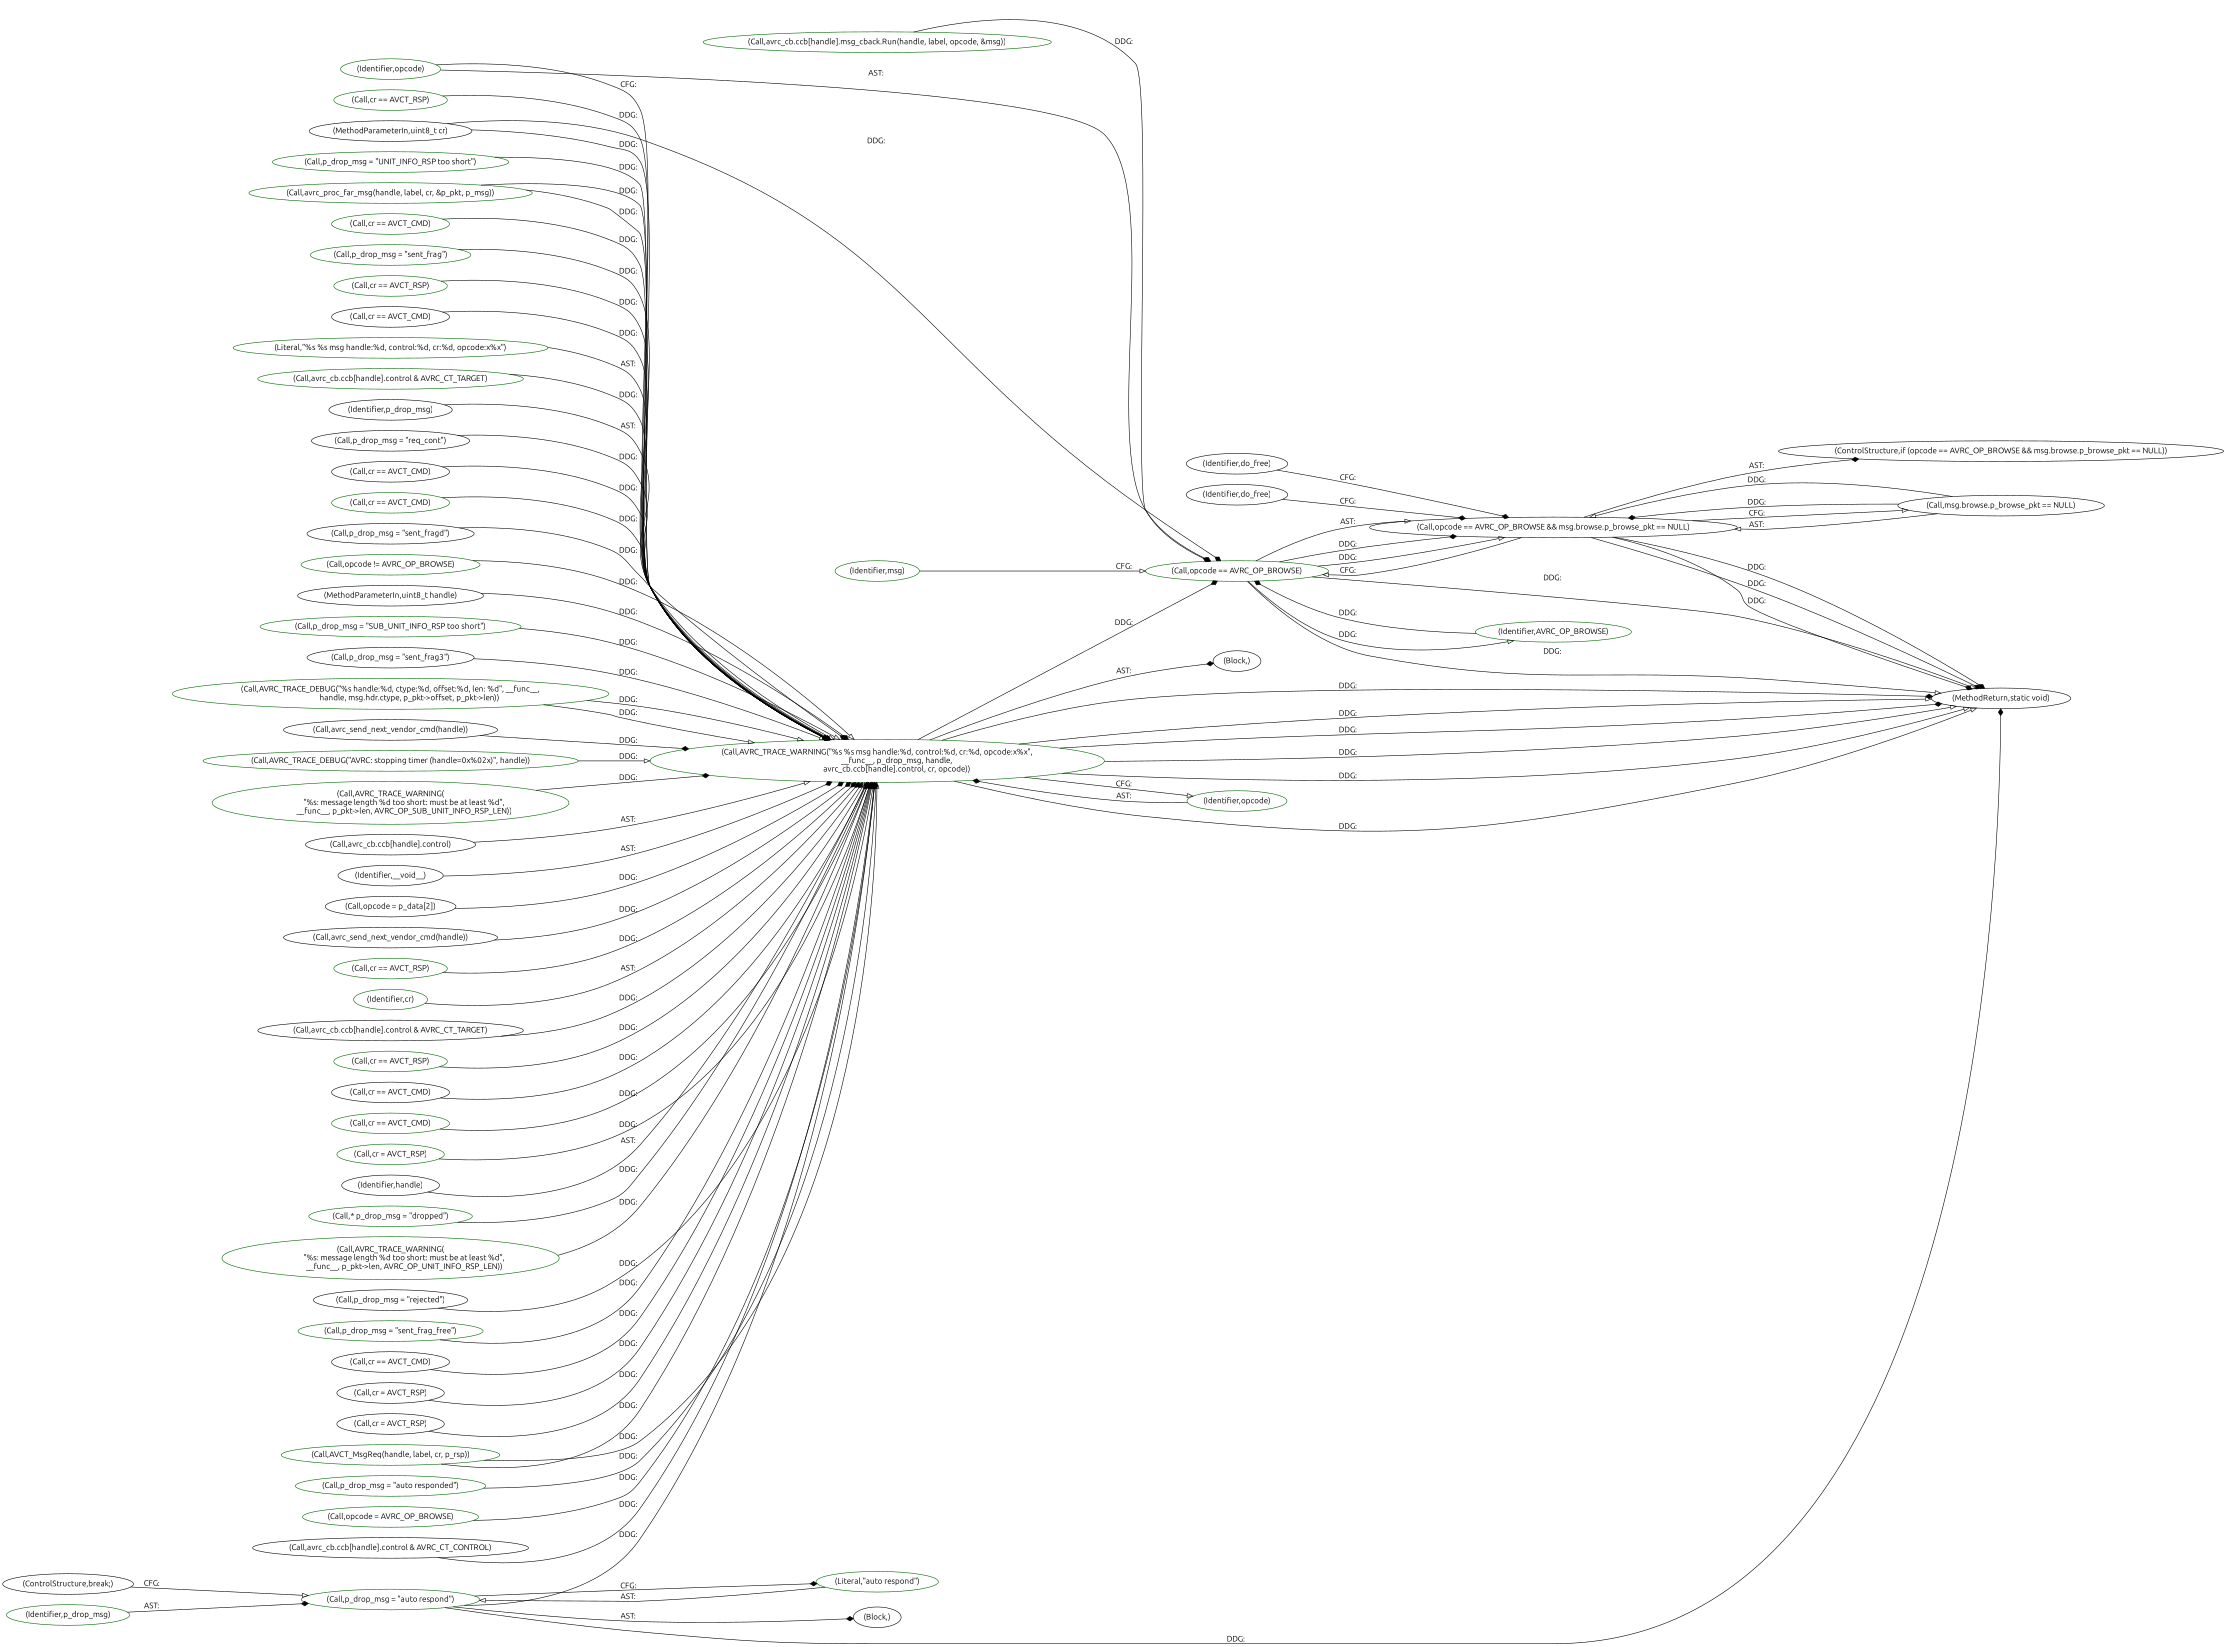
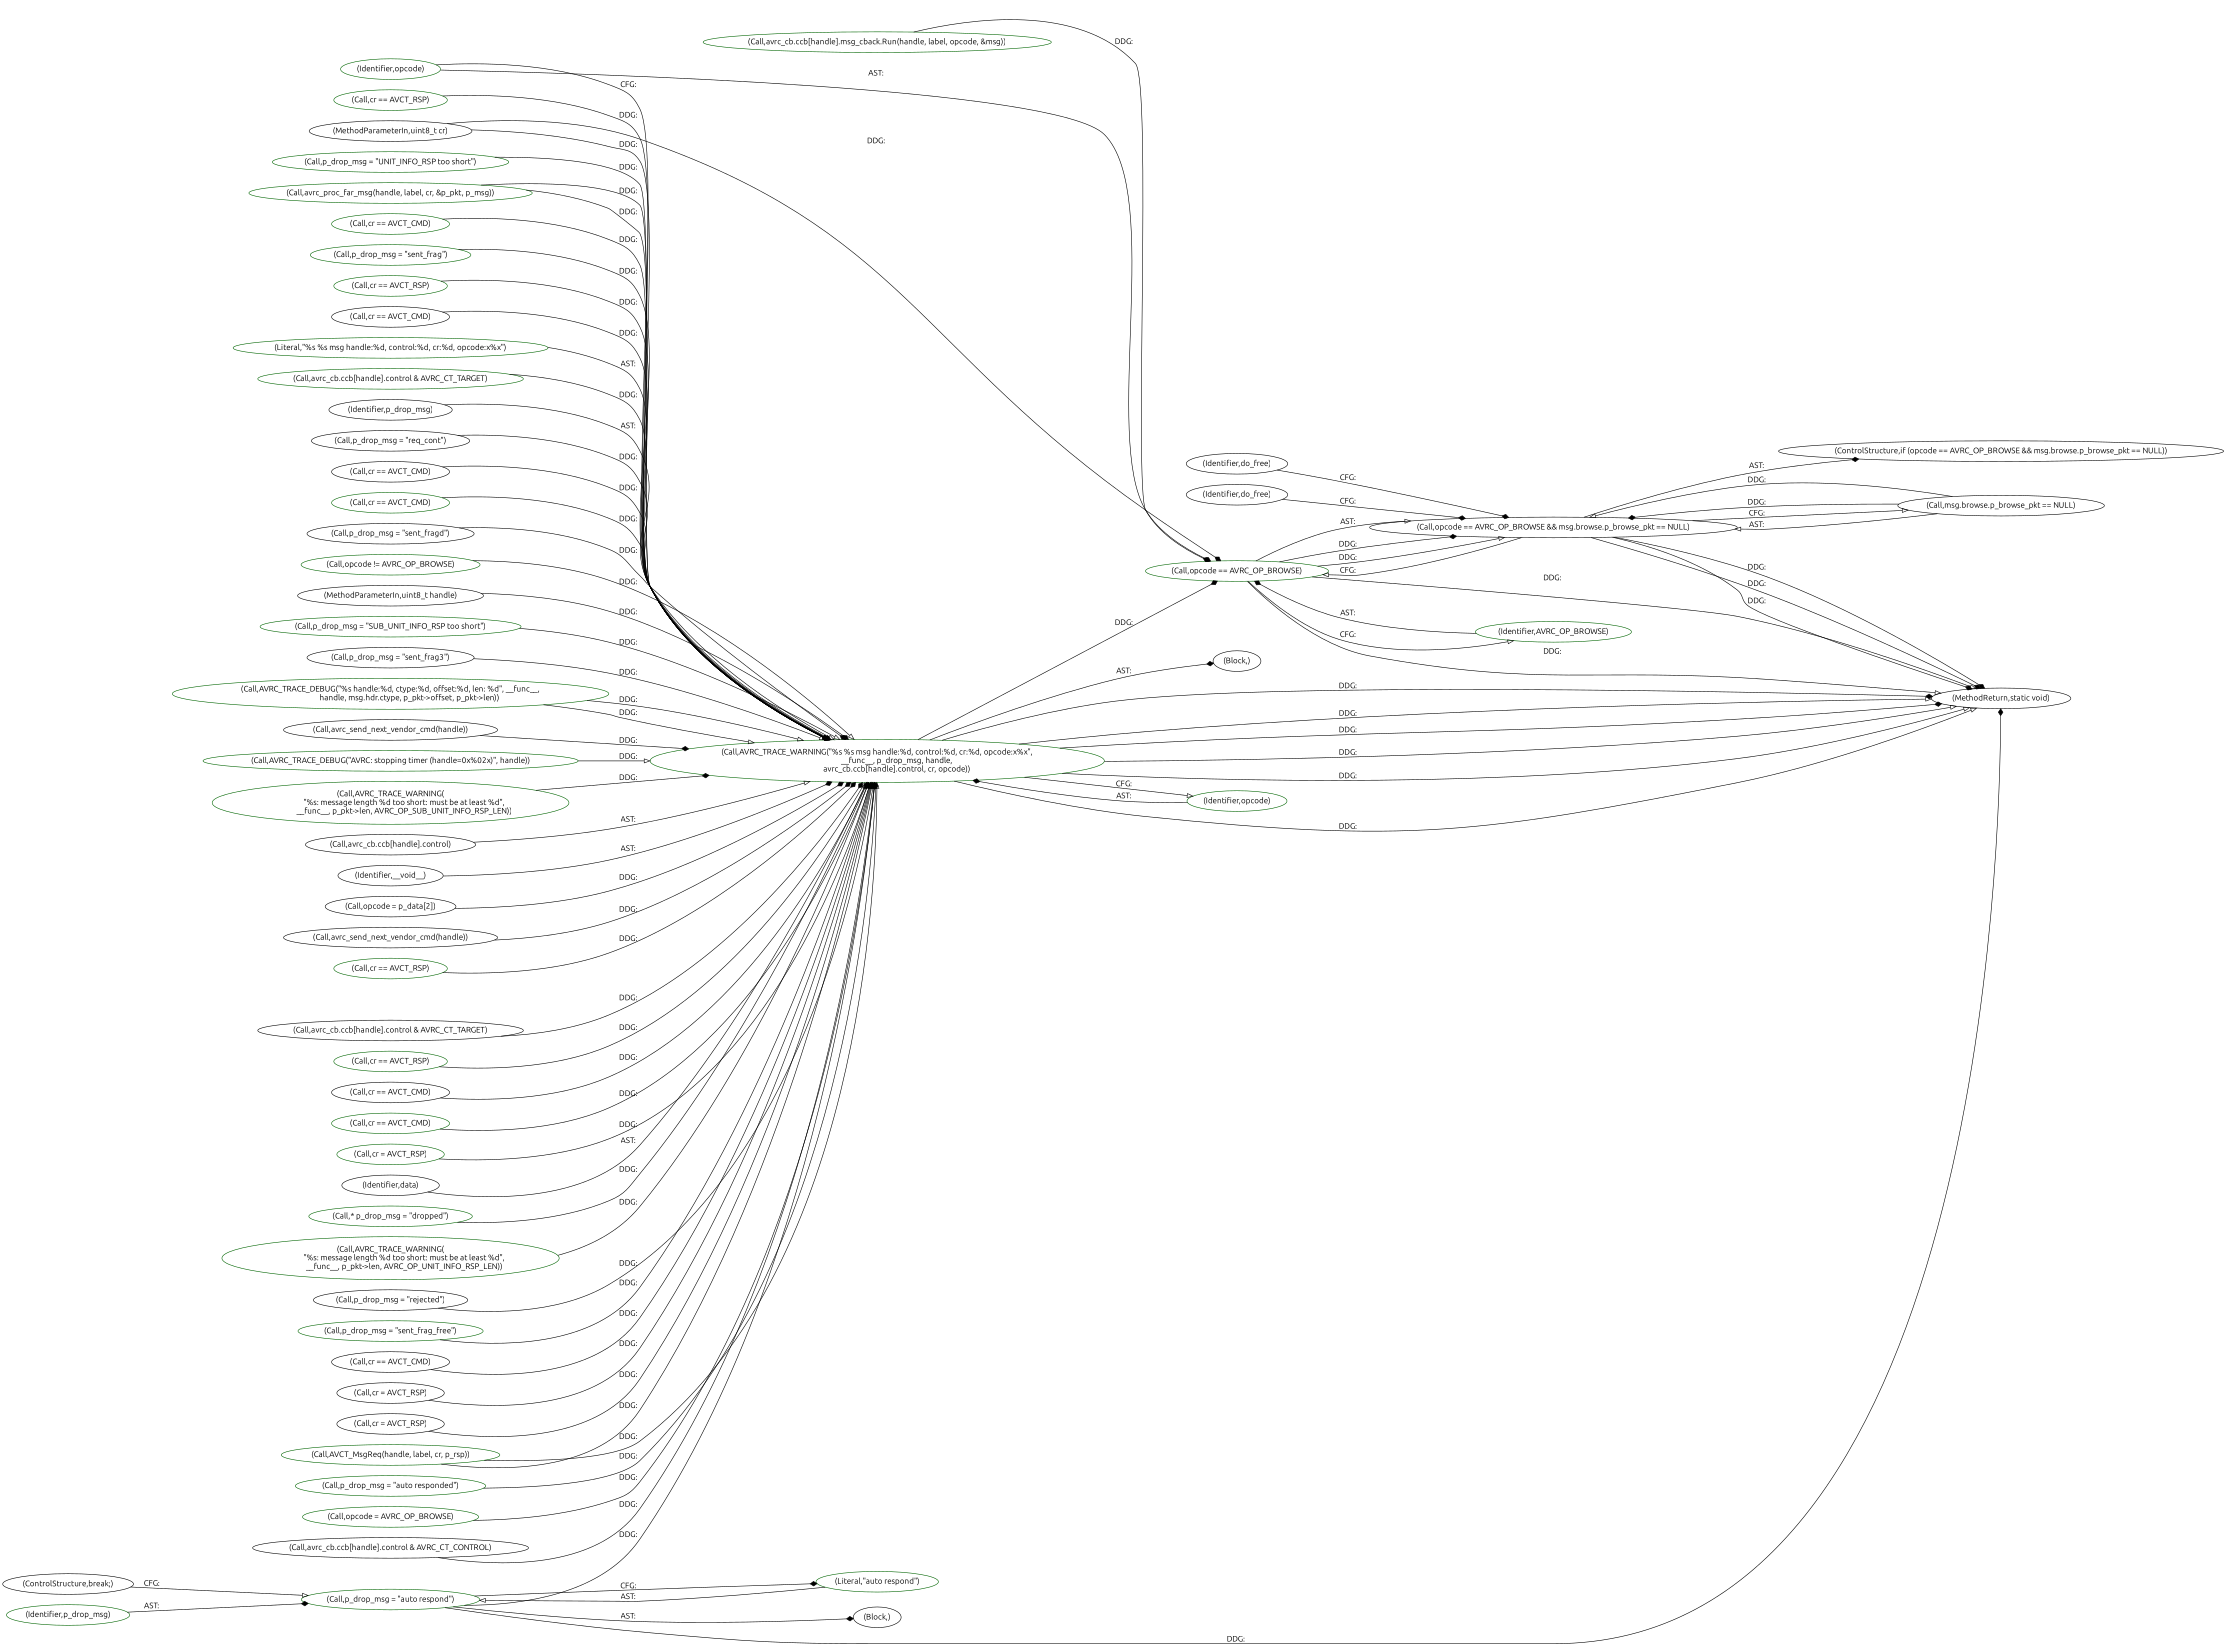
(877, 571) -> none
(1349, 613) -> (1349, 613)
(1349, 635) -> (1349, 635)
(391, 1000) -> none
(391, 1185) -> (391, 1185)
